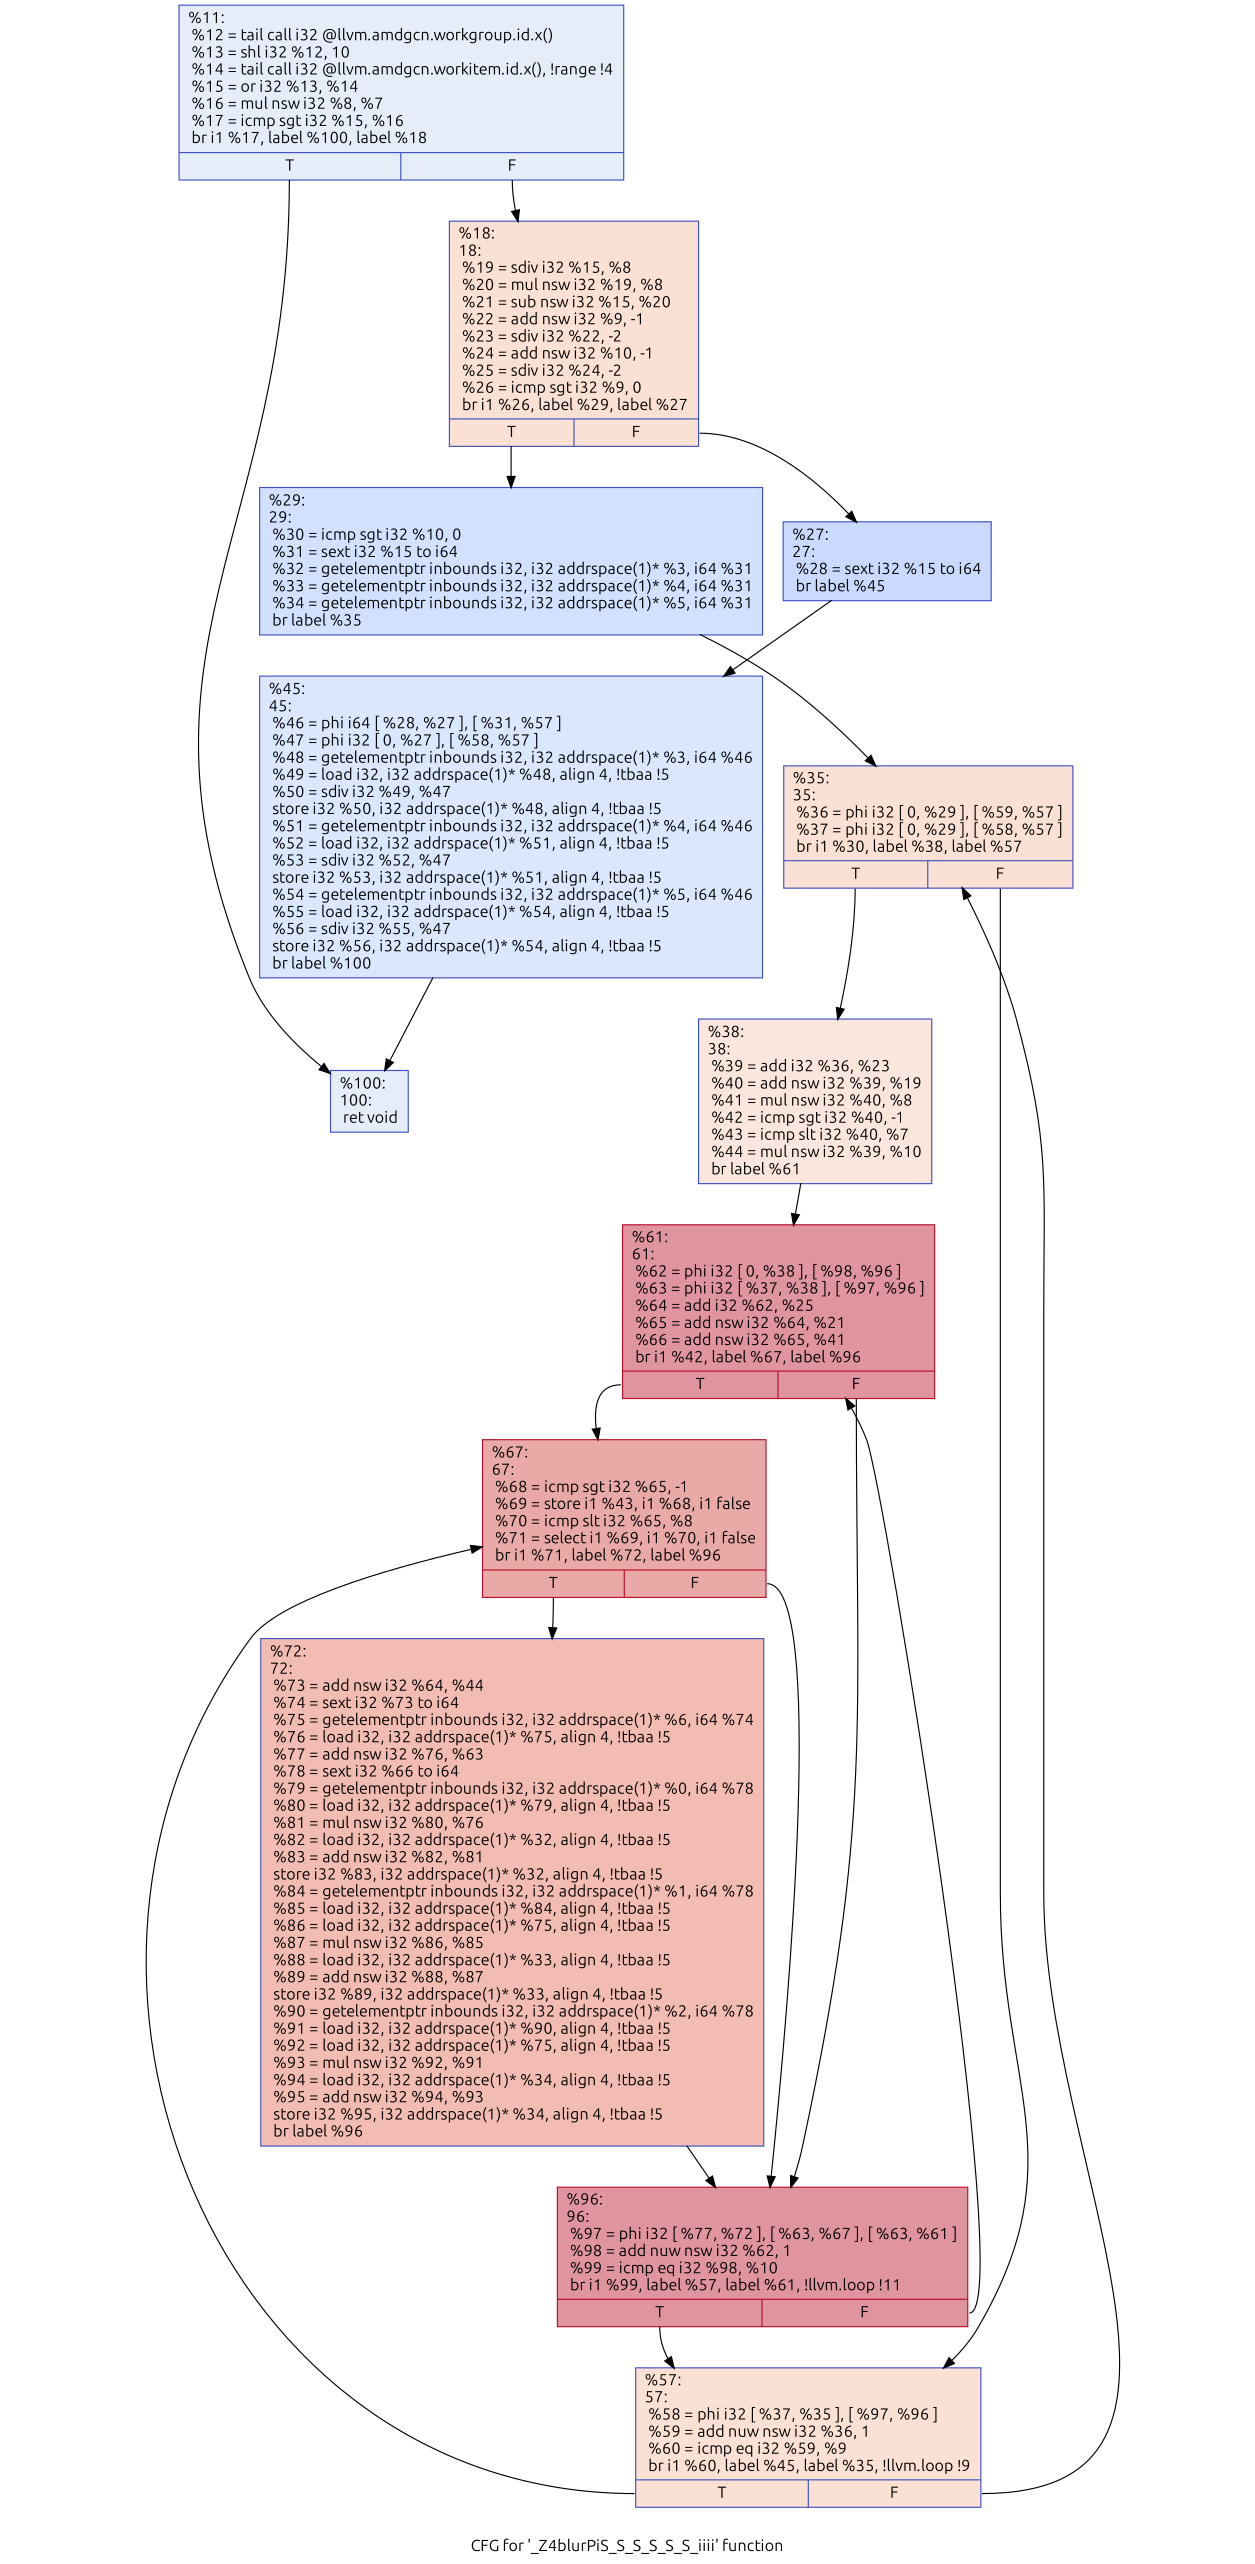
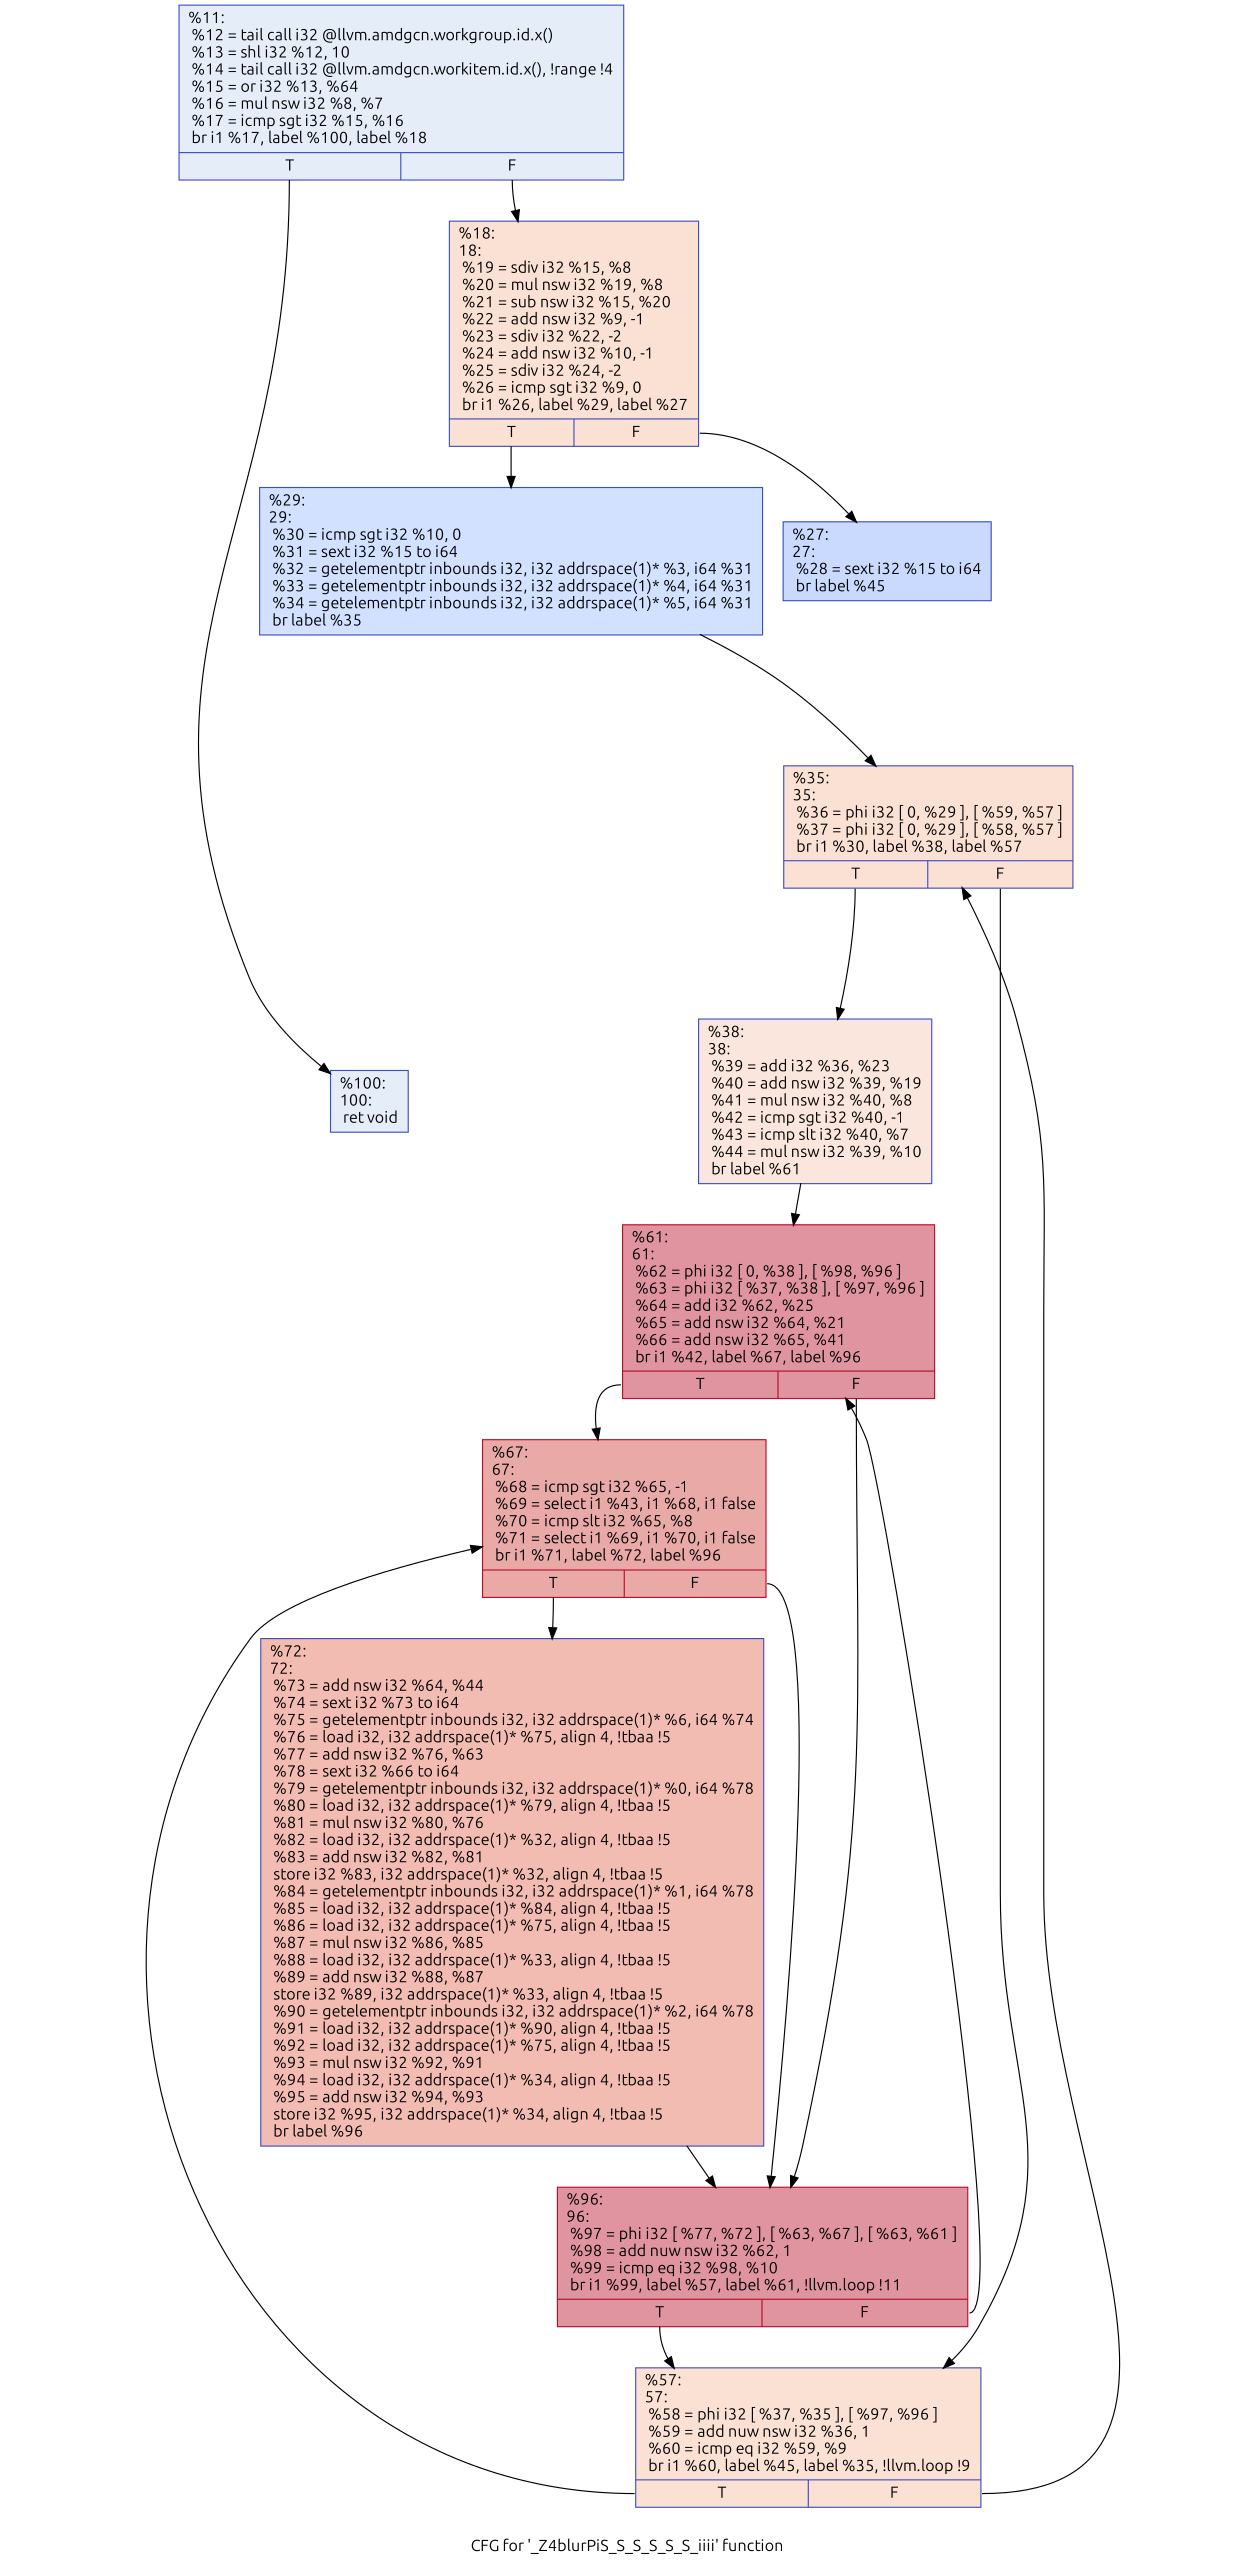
(274, 87) -> (274, 87)
(511, 827) -> none
(621, 1504) -> (624, 1504)
